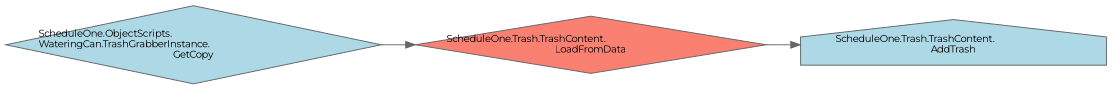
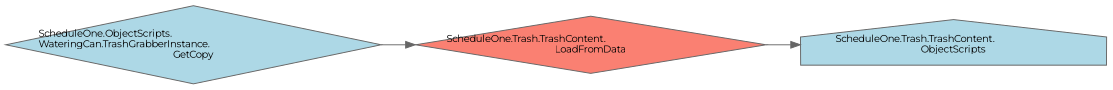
(954, 45) -> (954, 45)
